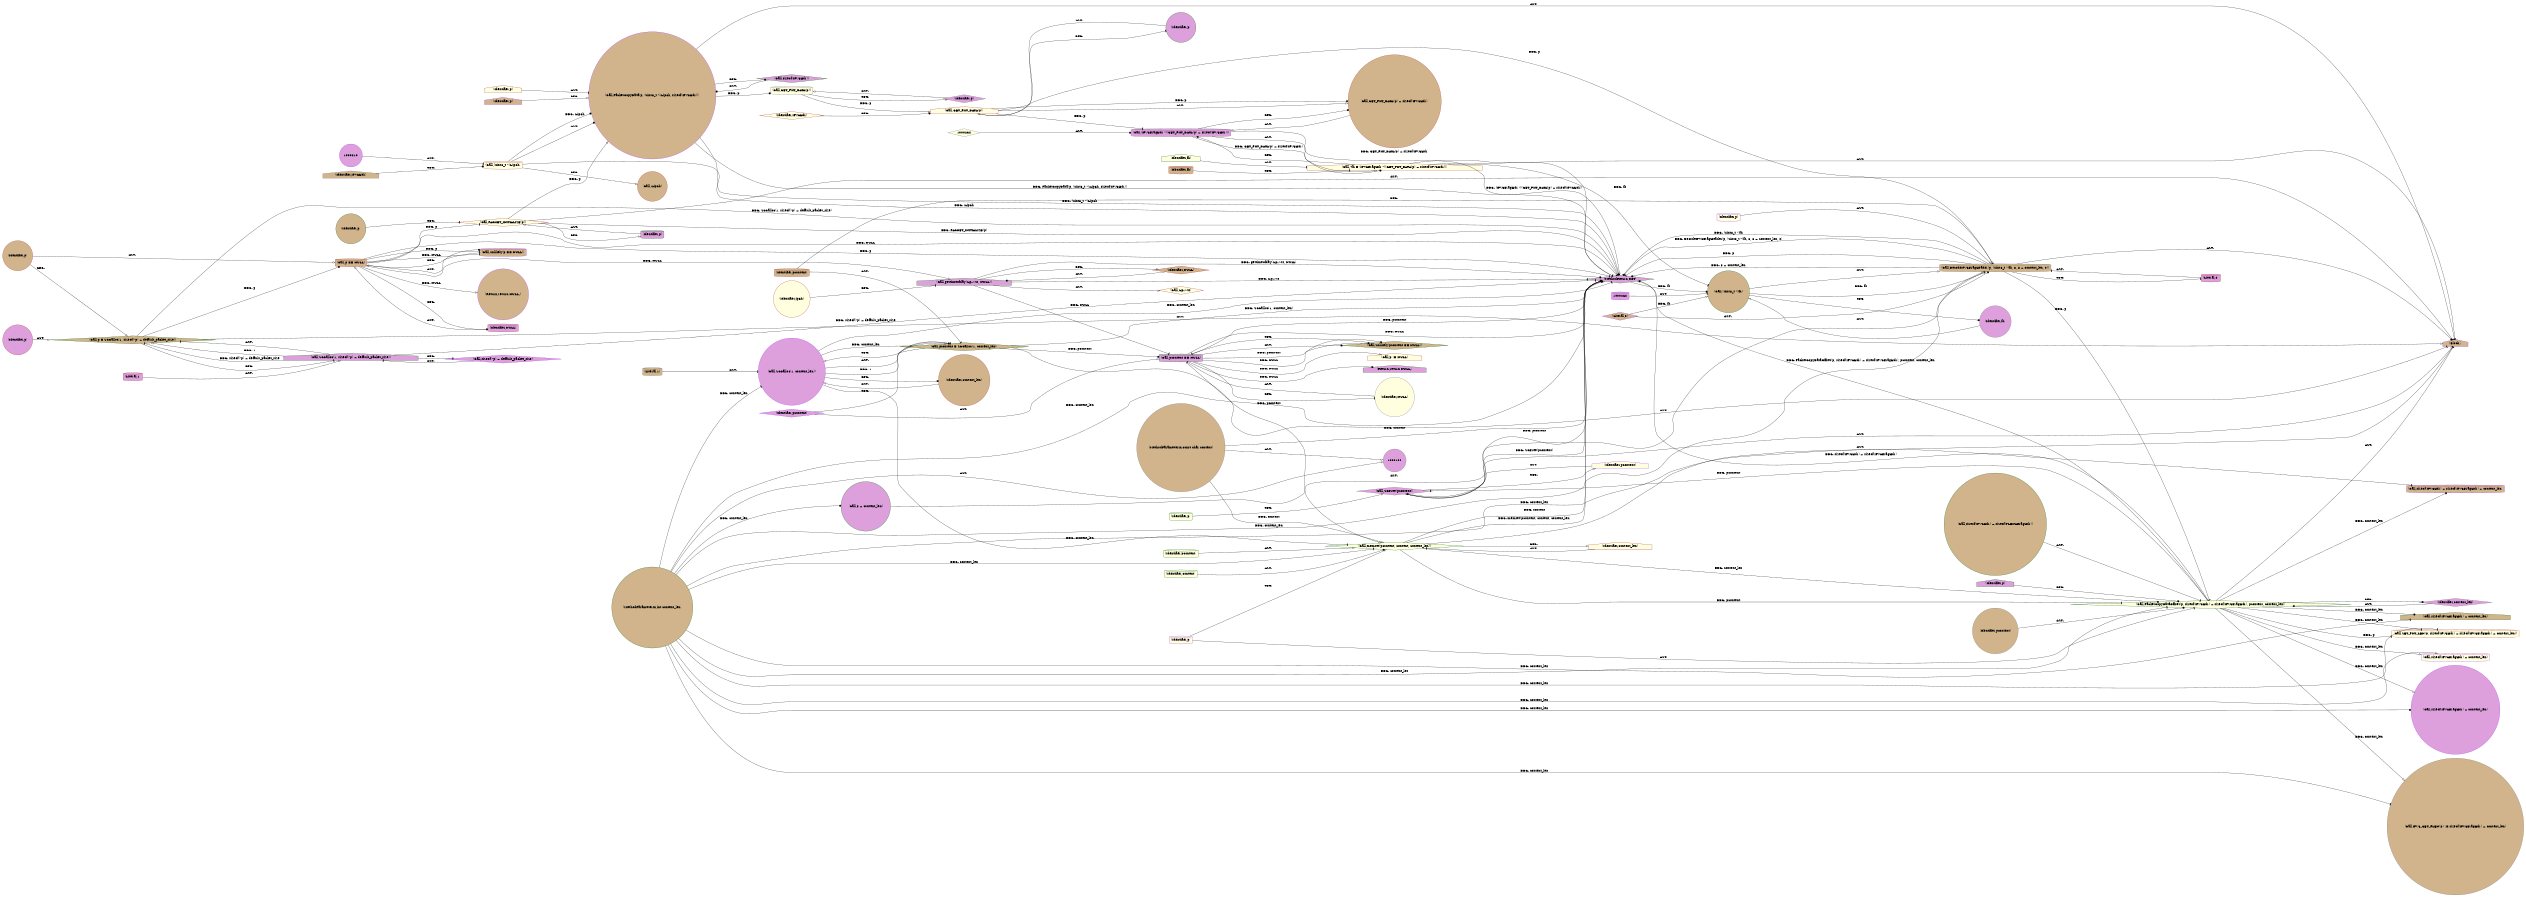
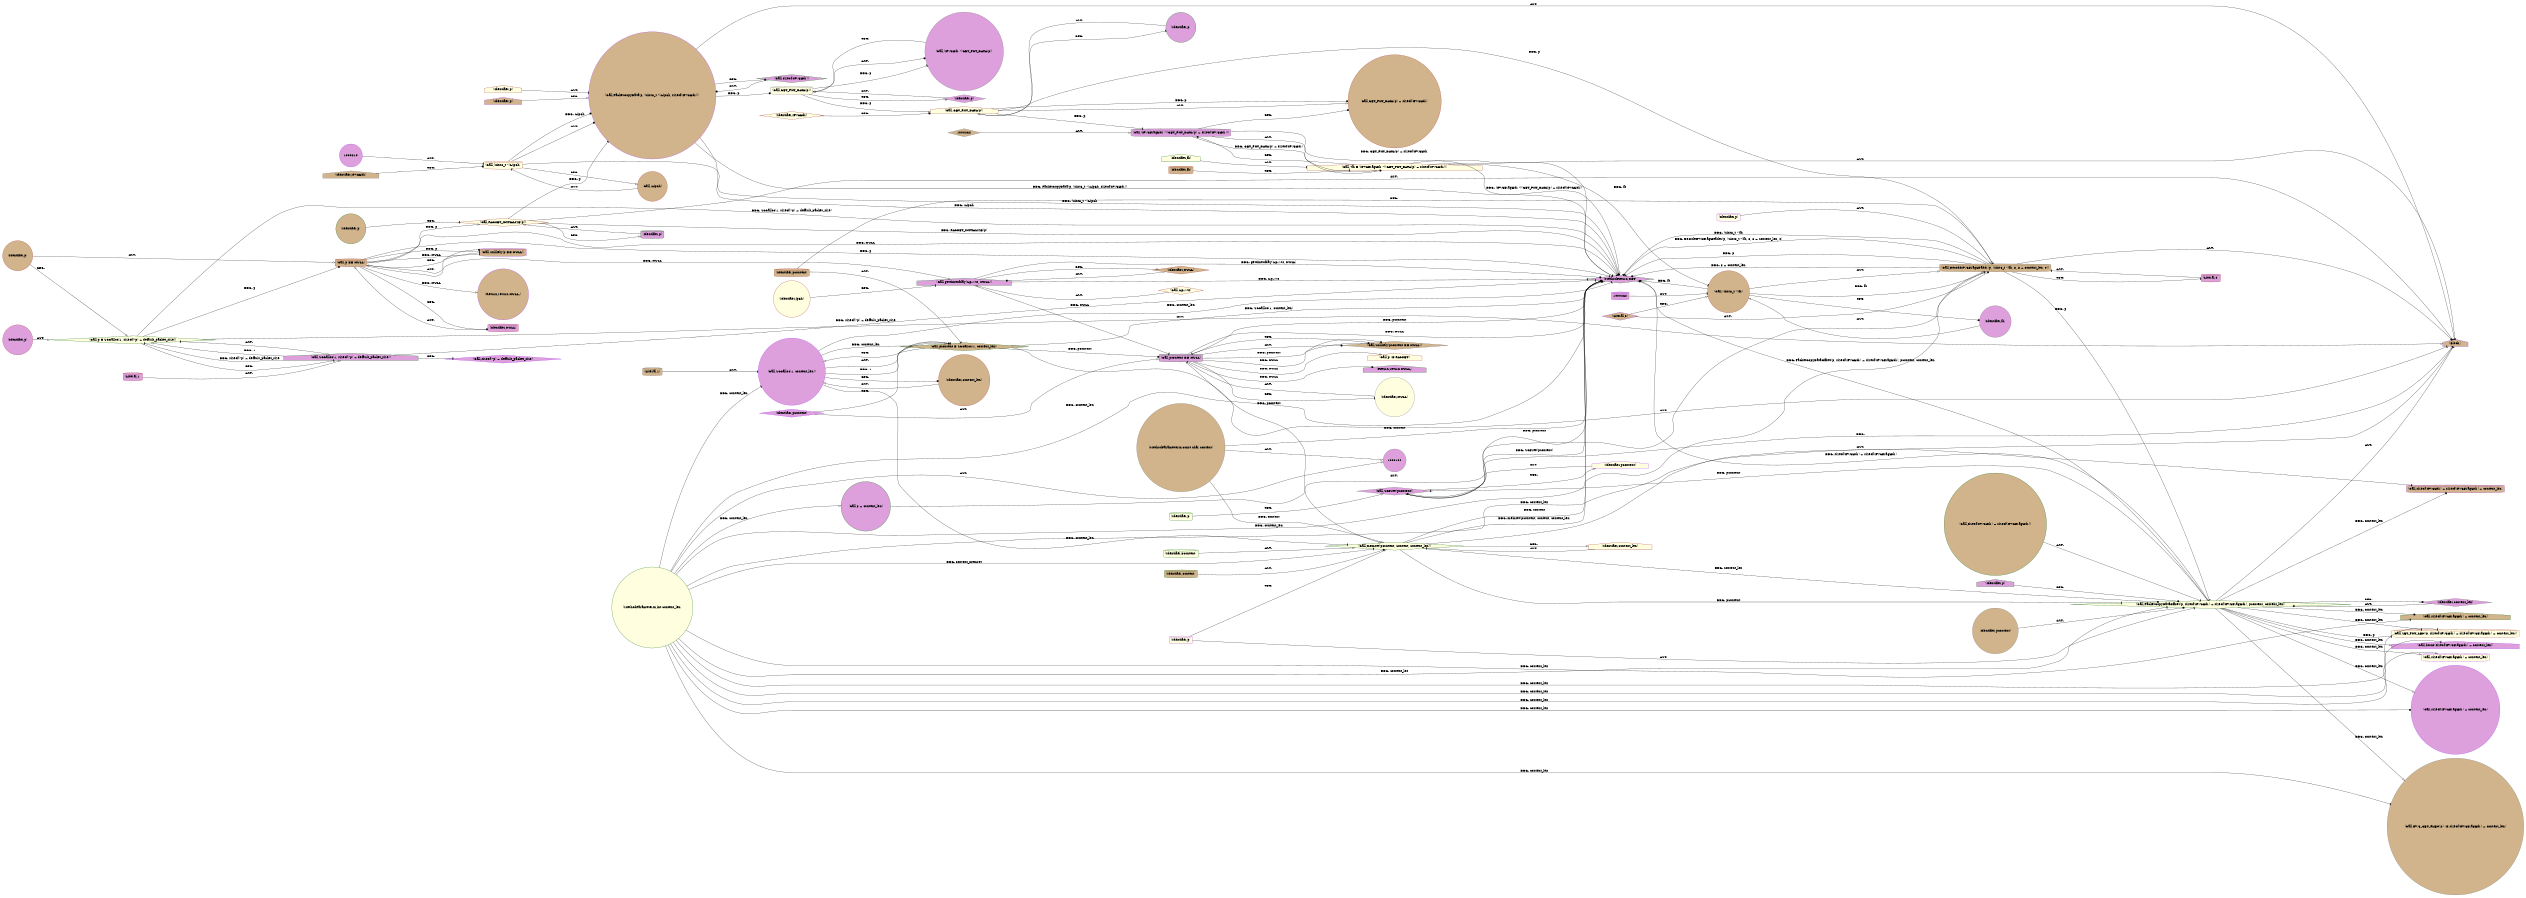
none -> (964, 51)
(1292, 127) -> none
(964, 133) -> (964, 133)
(1055, 133) -> (1055, 133)
(565, 185) -> (565, 185)
none -> (573, 190)
(420, 235) -> (420, 235)
(1667, 289) -> (1675, 284)
(1075, 290) -> (1073, 300)
(1729, 292) -> (1729, 292)
(1664, 304) -> (1664, 304)
(133, 340) -> (133, 340)
(1395, 345) -> (1395, 345)
(1395, 357) -> (1395, 357)
(429, 363) -> none
(1861, 434) -> (1861, 434)
(748, 519) -> (748, 519)
(1995, 524) -> (1995, 524)
(964, 562) -> (964, 562)
(1181, 574) -> (1181, 574)
(652, 608) -> (652, 608)
none -> (2455, 645)
